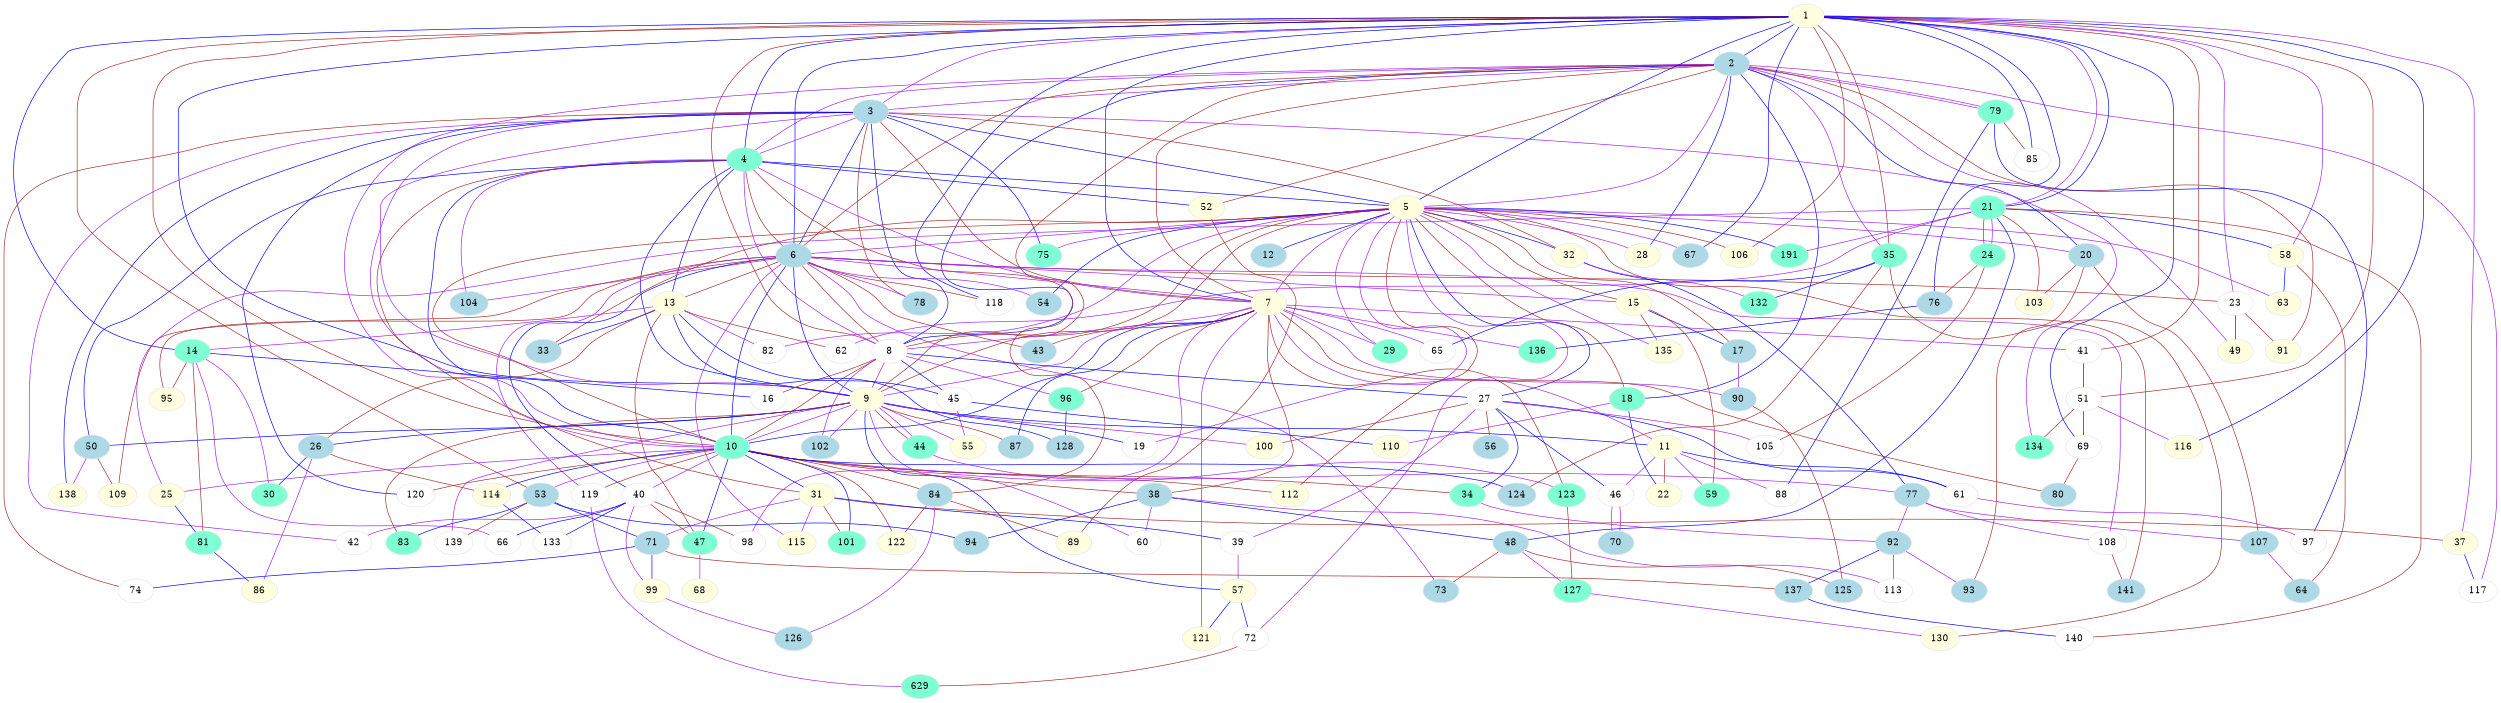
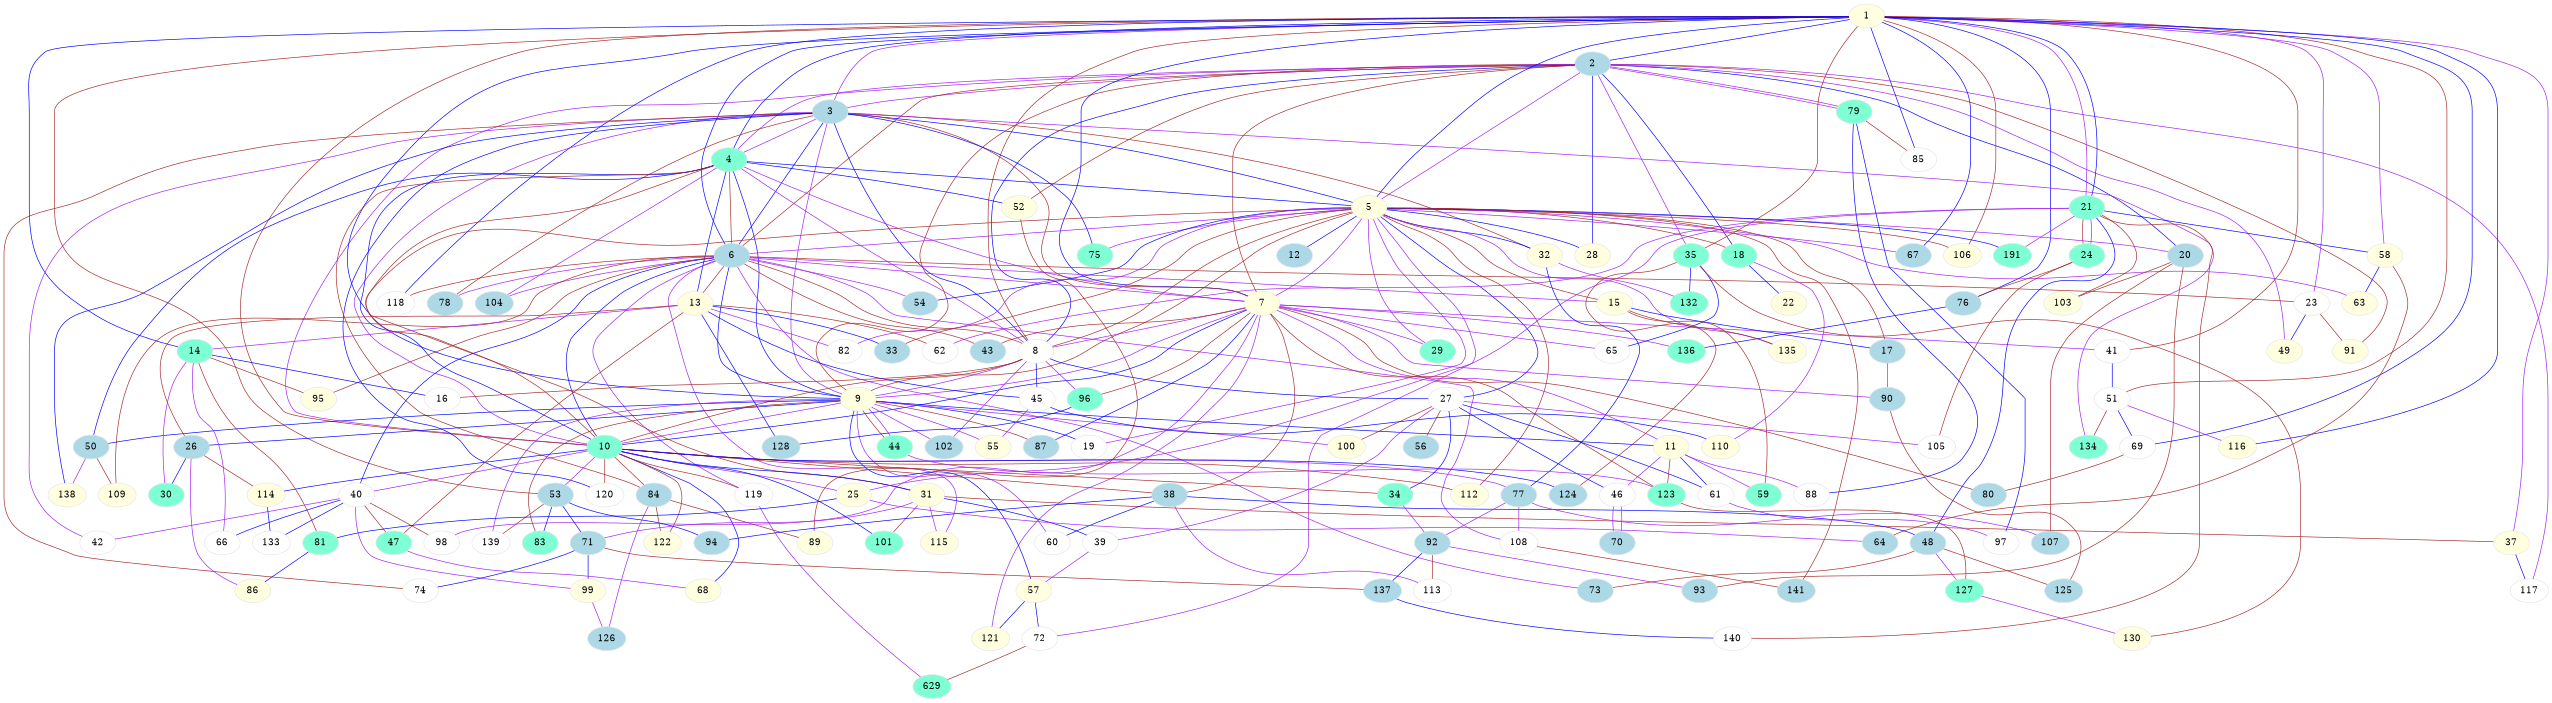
(1476, 216) -> (1484, 223)
(1665, 471) -> (1669, 469)
(716, 495) -> (711, 497)
(1150, 515) -> (1110, 517)
(2281, 567) -> (1365, 528)
